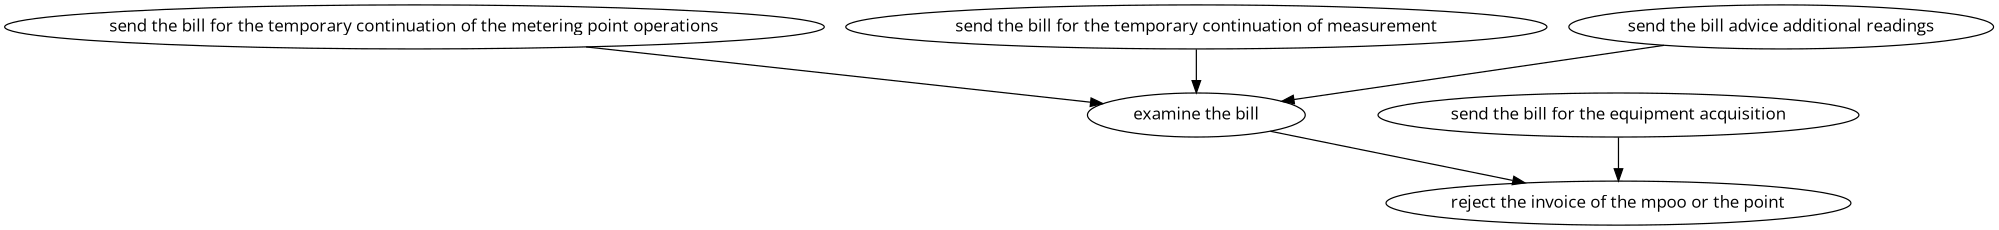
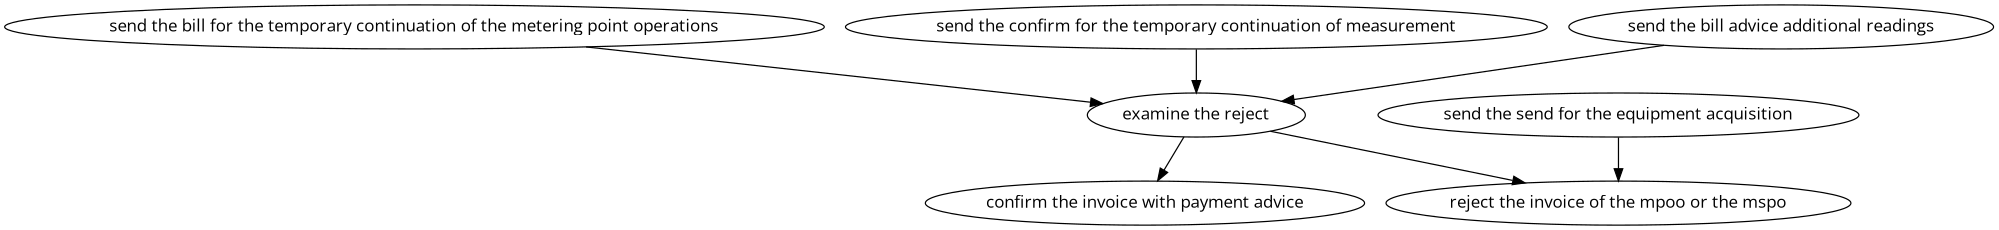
(1196, 27) -> (1196, 27)
(1196, 115) -> (1196, 115)
(1618, 115) -> (1618, 115)
none -> (1145, 203)
(1618, 203) -> (1618, 203)
